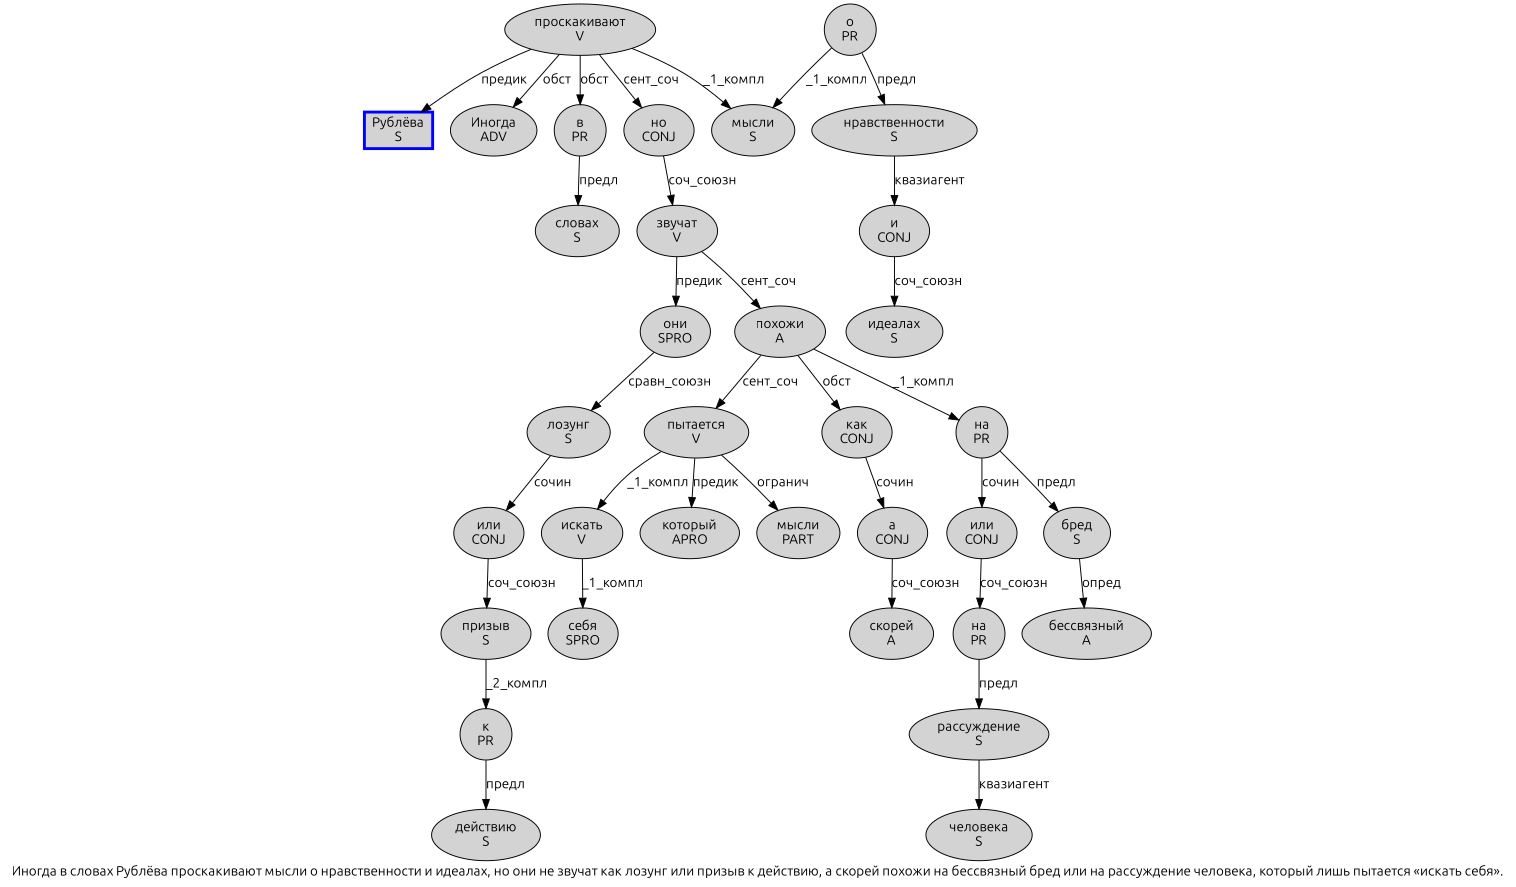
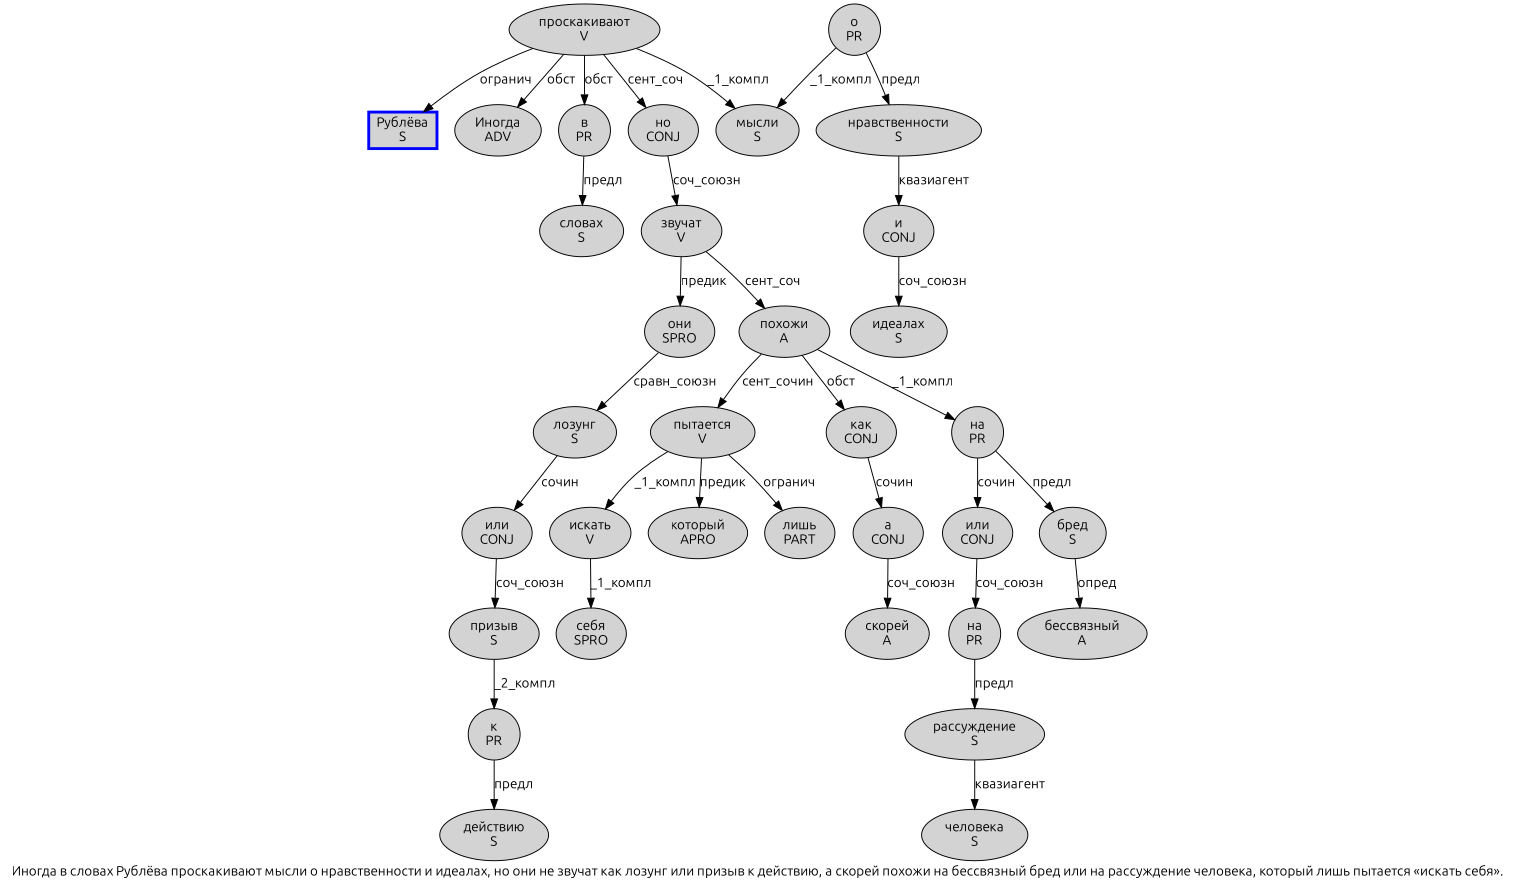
(505, 80) -> (506, 80)
(770, 382) -> (778, 382)
(798, 533) -> (800, 533)
